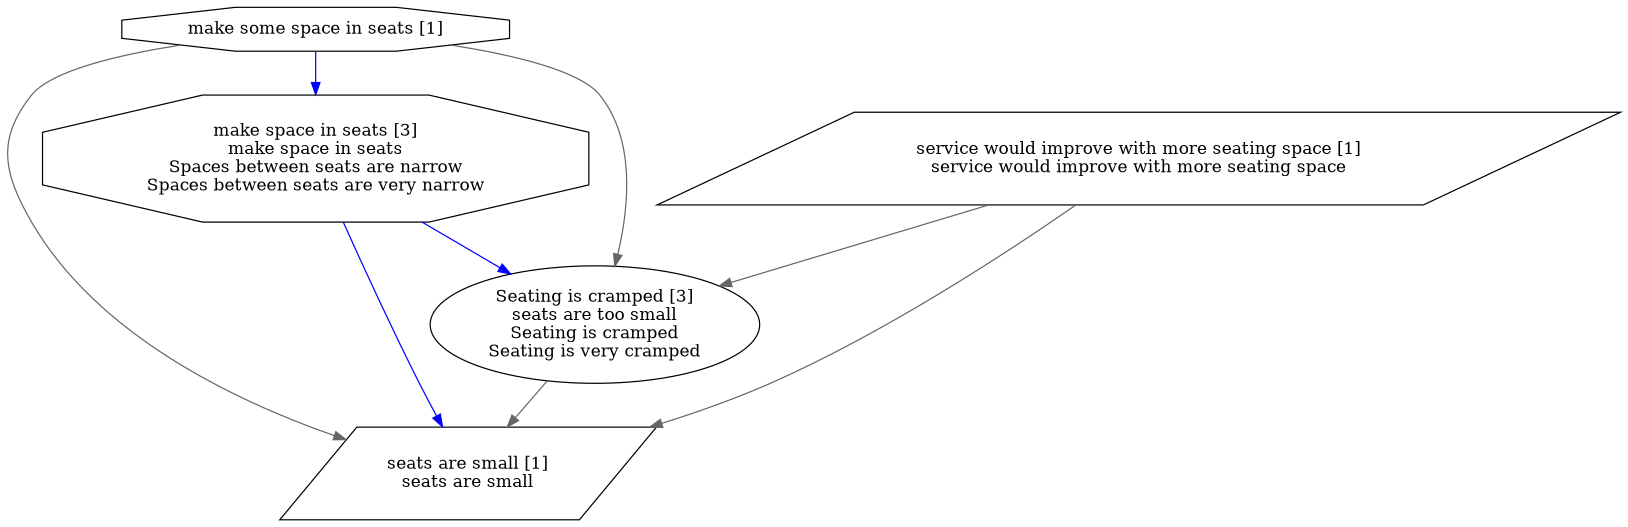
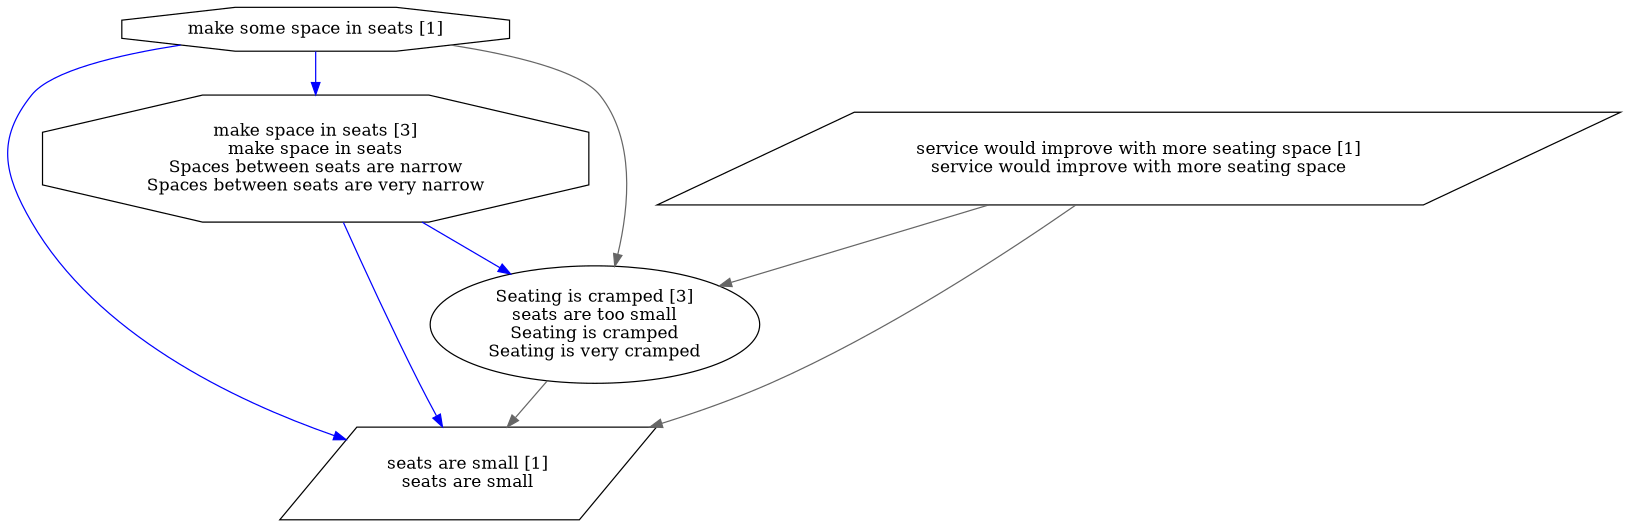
(54, 255) -> (54, 255)
